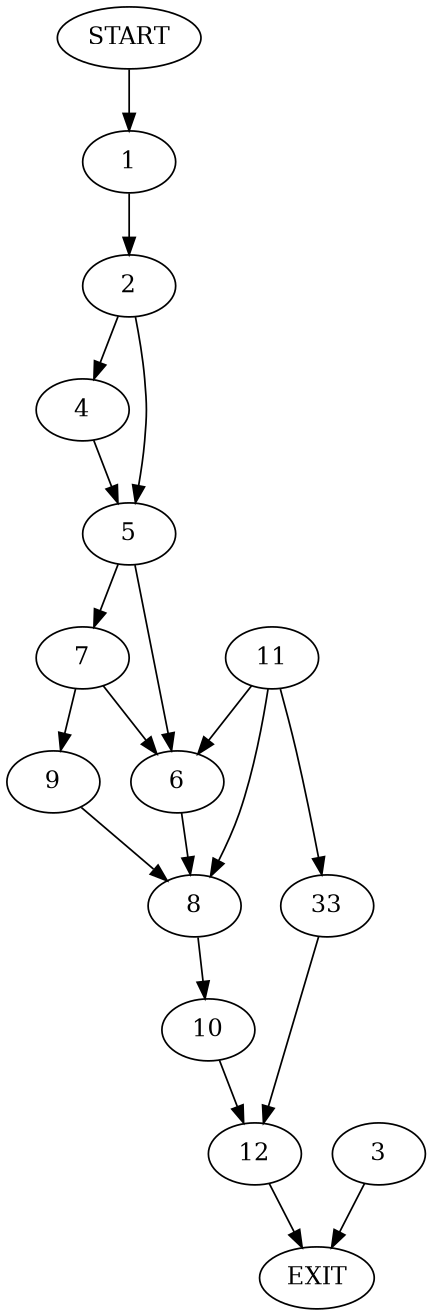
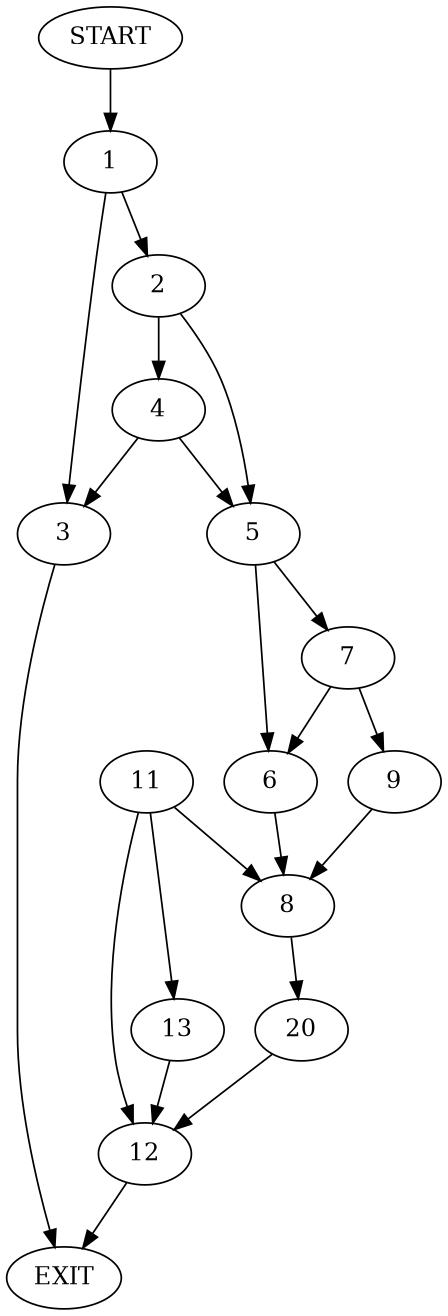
none -> (86, 339)
none -> (117, 465)
(230, 713) -> (113, 959)
(327, 906) -> (178, 1030)
(208, 1030) -> (302, 1030)
